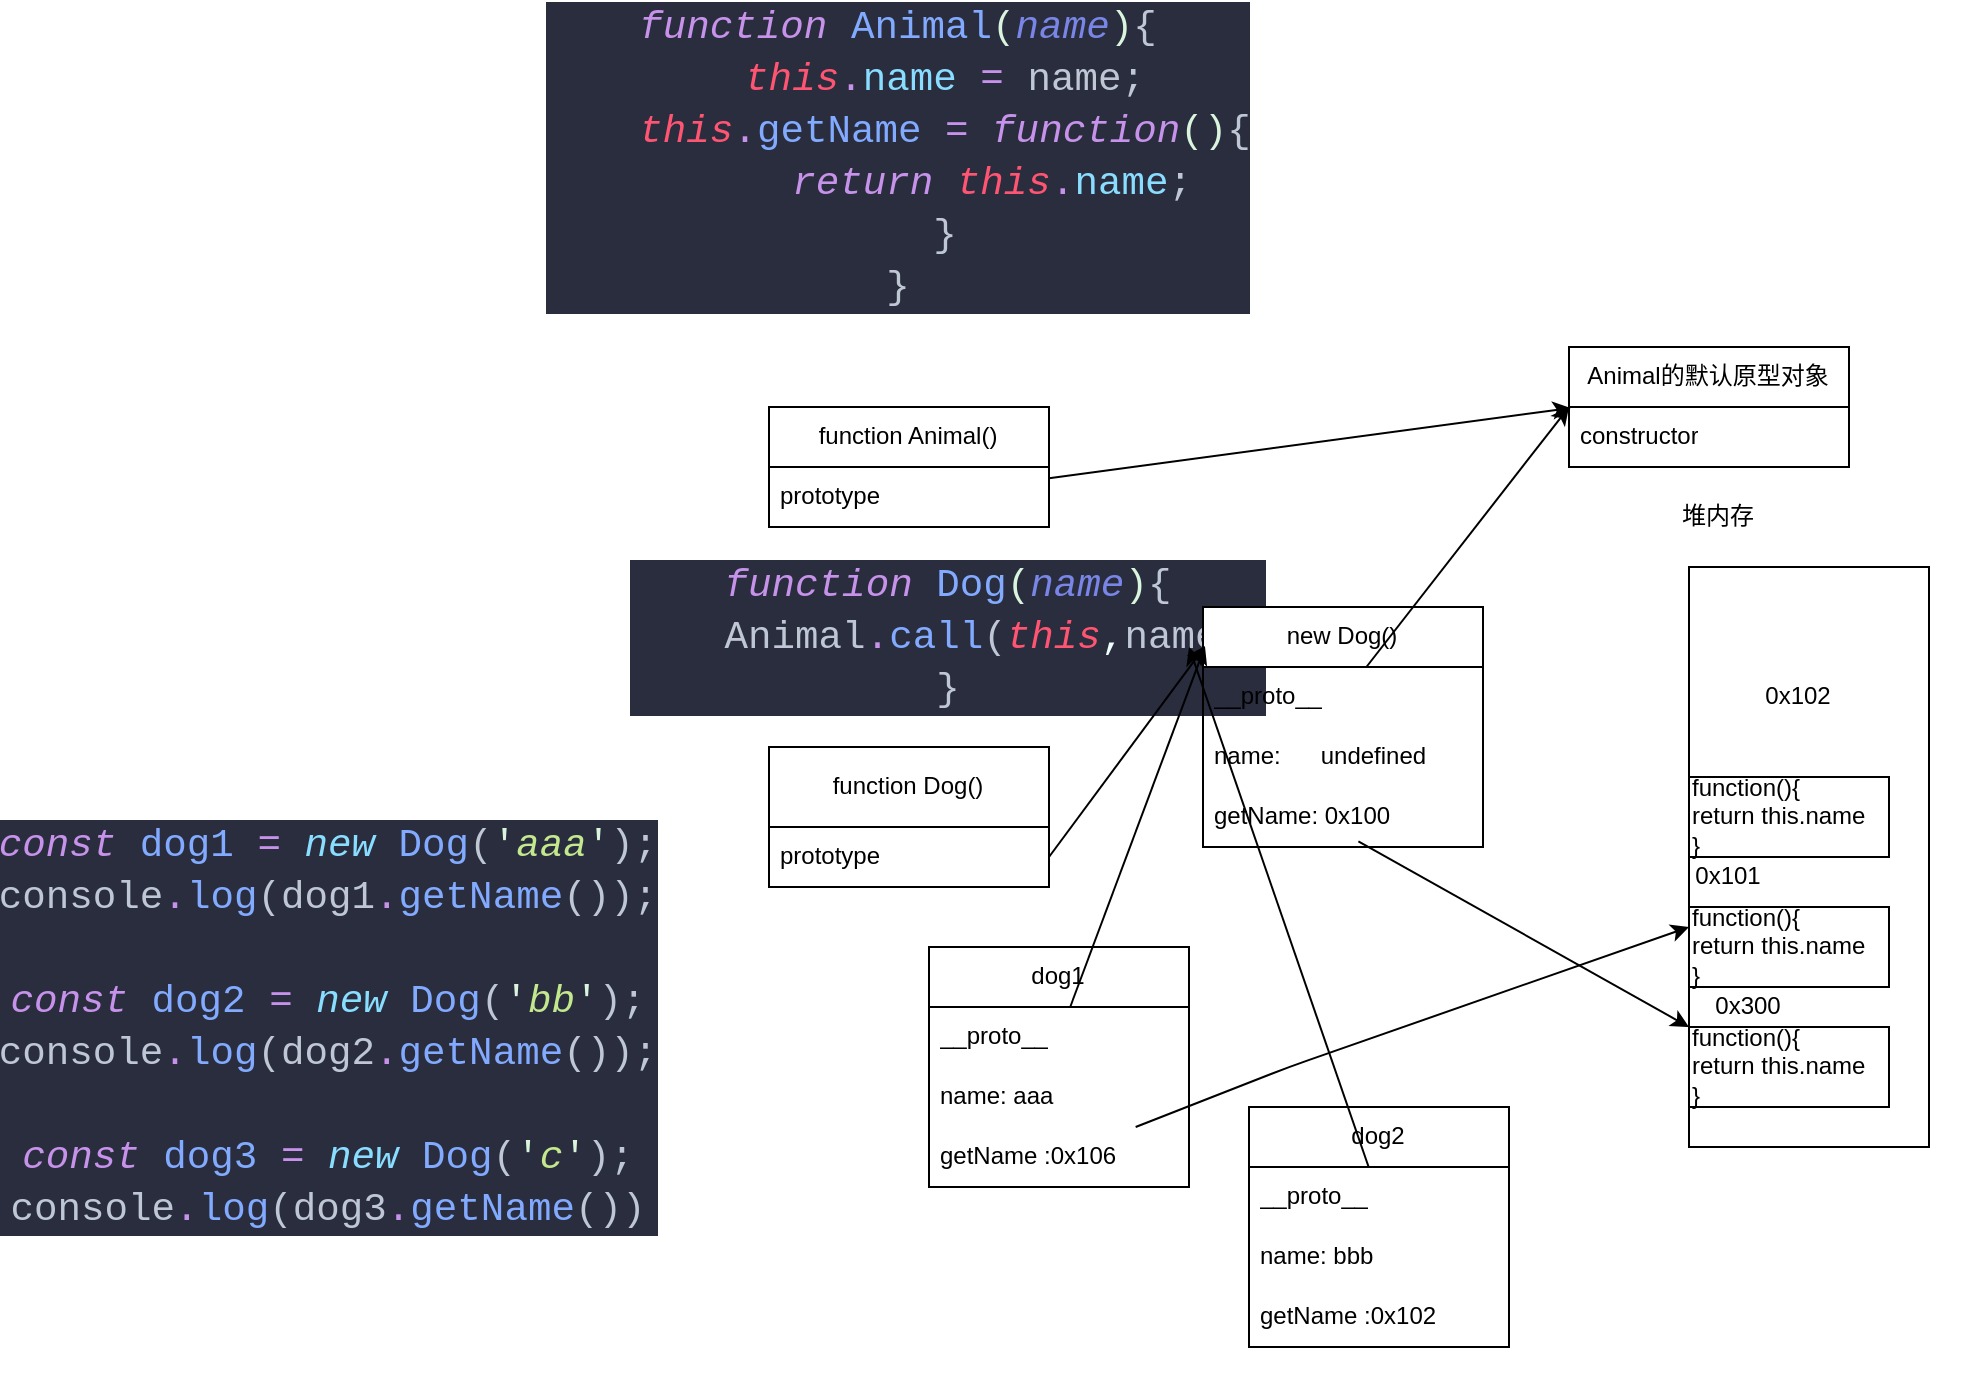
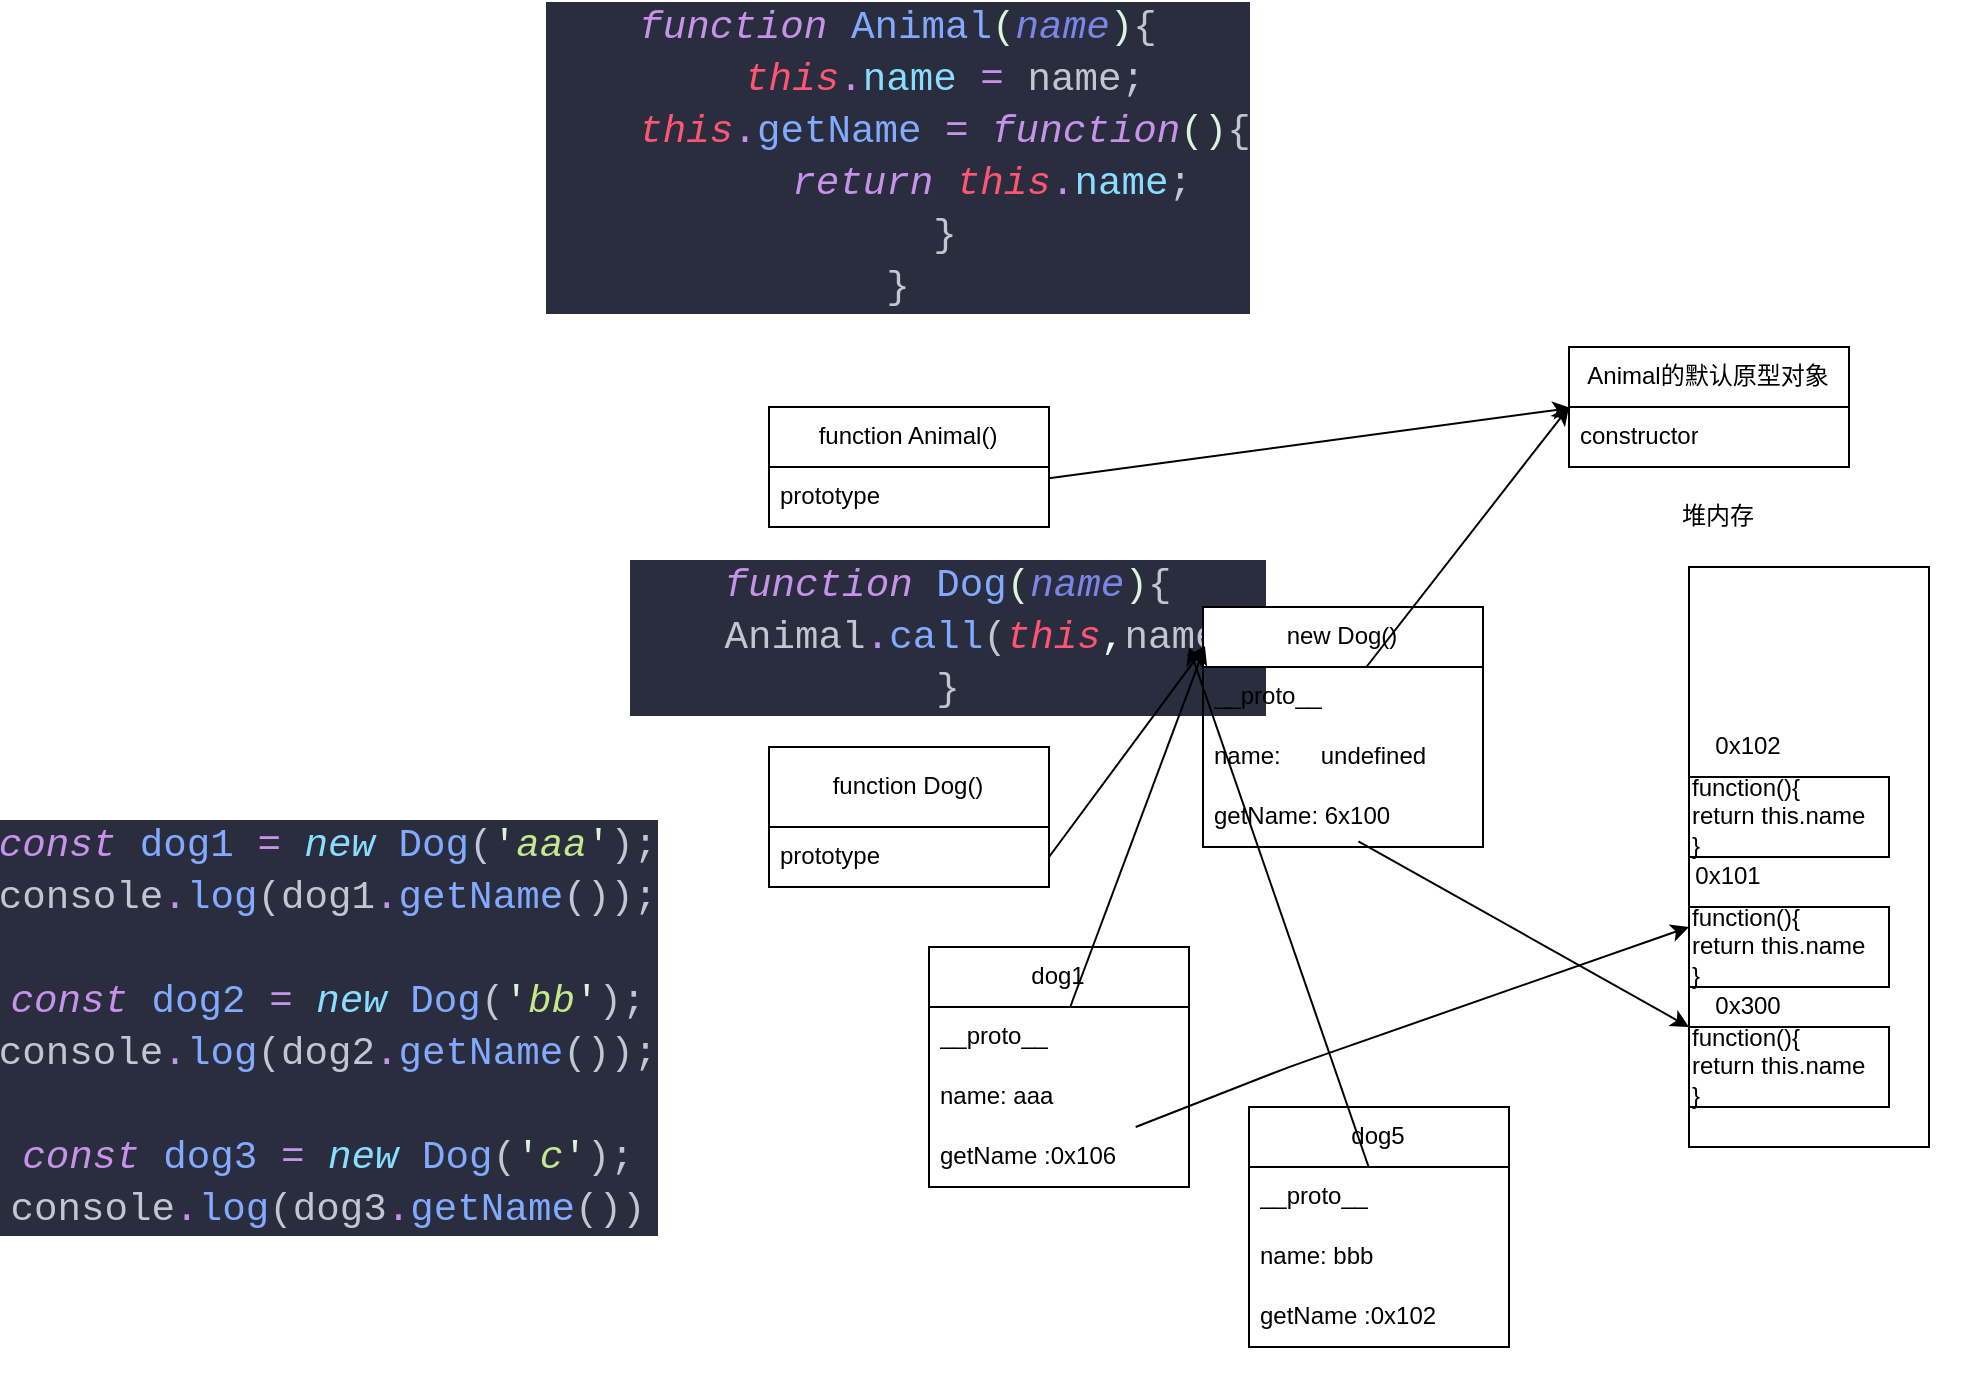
(1799, 697) -> (1749, 747)
(1303, 817) -> (1303, 817)
(1379, 1137) -> (1379, 1137)
